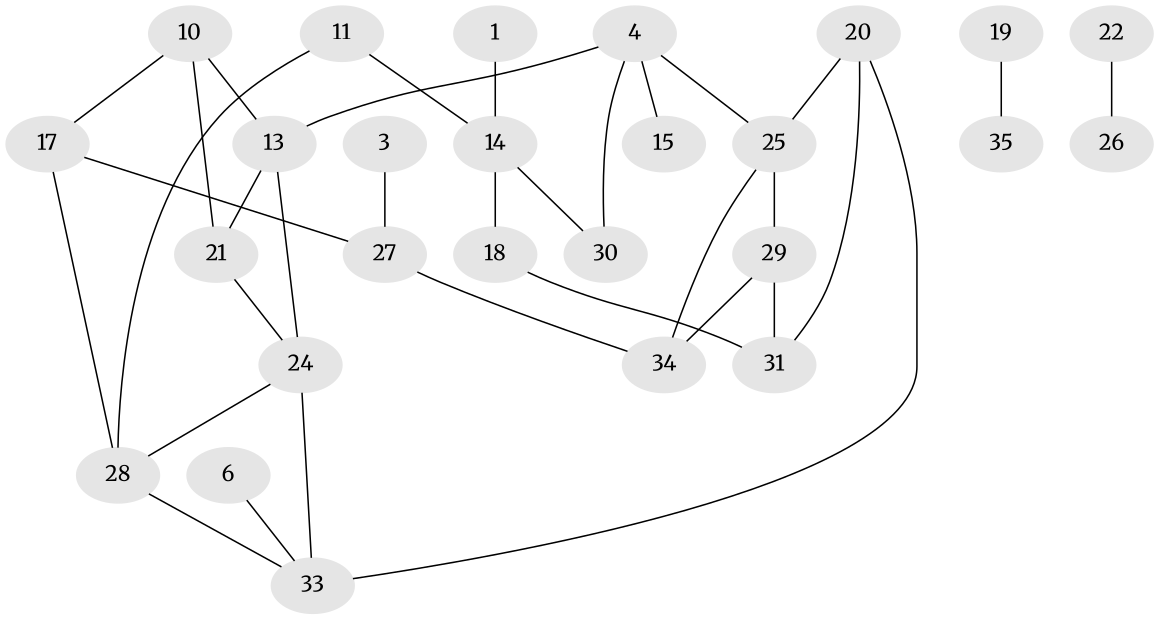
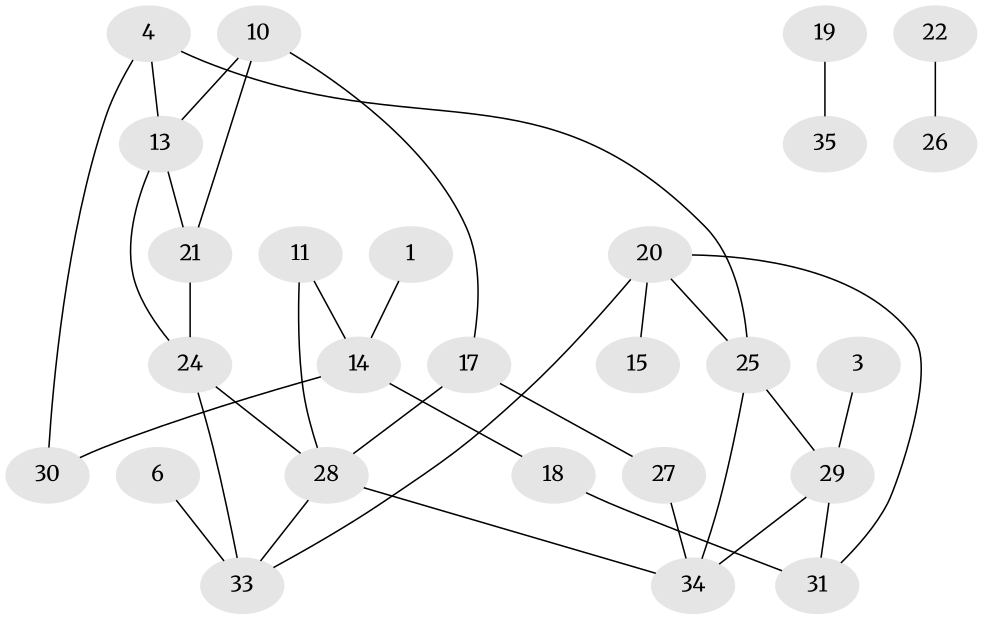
(649, 89) -> (644, 310)
(385, 199) -> (846, 420)
none -> (510, 531)
